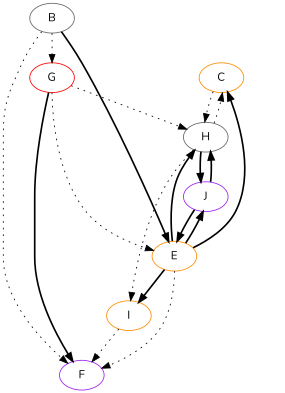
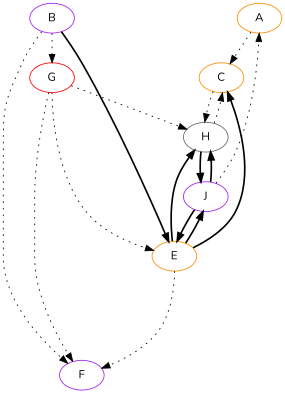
(52, 18) -> (52, 18)
none -> (259, 18)
(35, 226) -> (35, 226)
(129, 316) -> none
